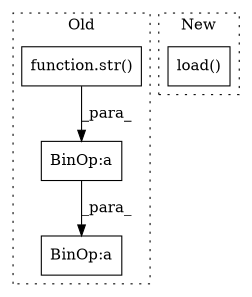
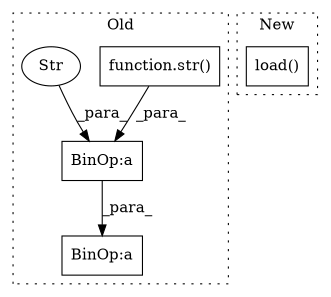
none -> (51, 66)
